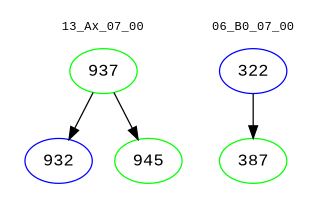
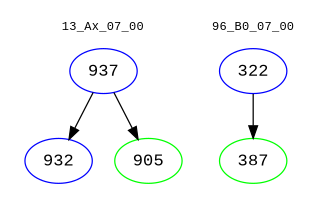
(254, 27) -> (254, 27)
(104, 71) -> (104, 71)
(148, 161) -> (148, 161)
